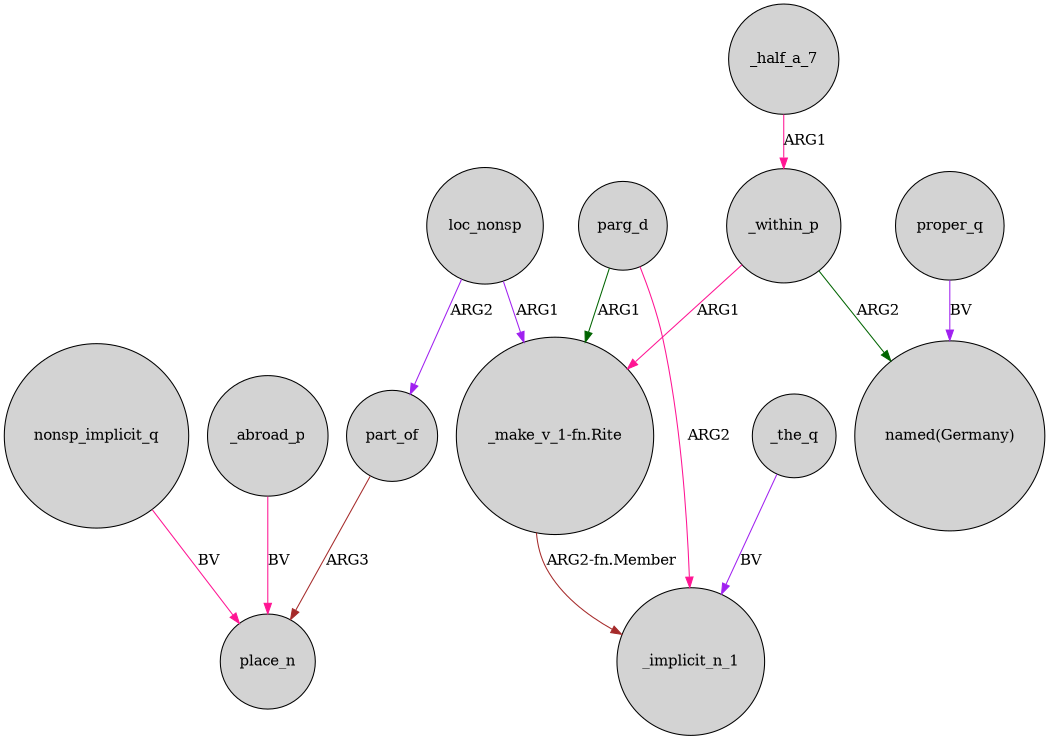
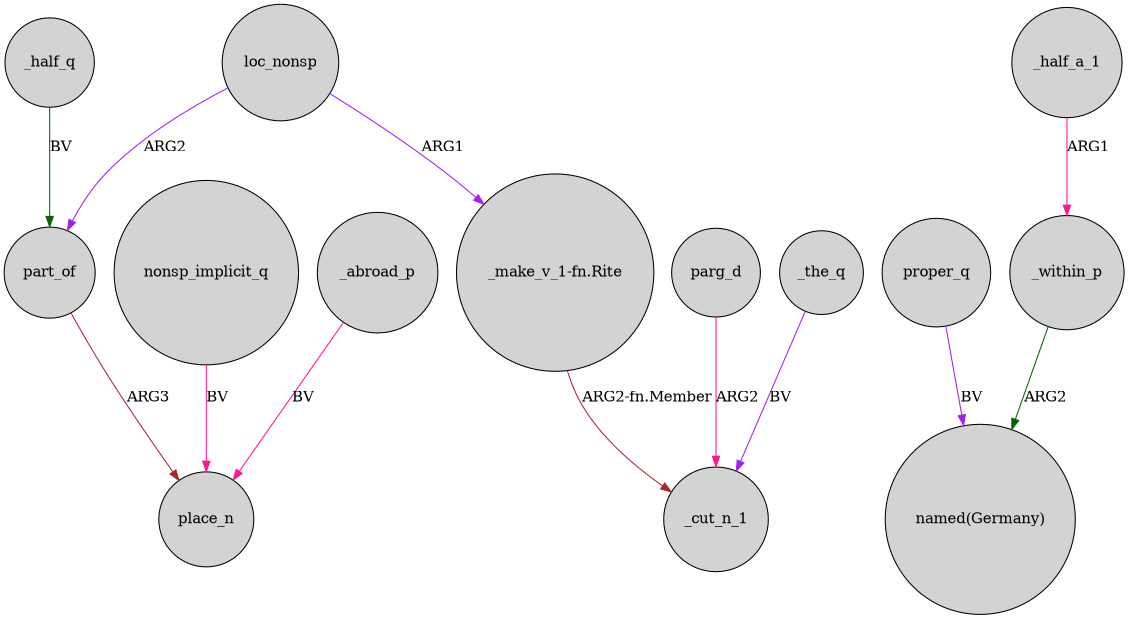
(784, 59) -> (1067, 63)
none -> (50, 63)
(599, 300) -> none
(689, 313) -> none
(691, 662) -> (716, 519)
